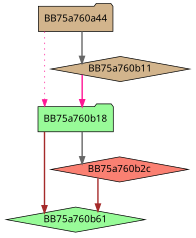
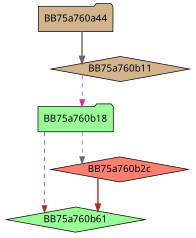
(45, 66) -> none
(82, 87) -> (82, 87)
(82, 144) -> (82, 144)
(44, 169) -> (44, 169)
